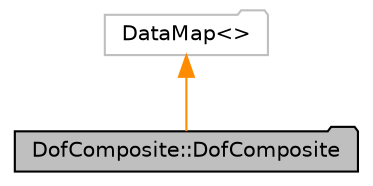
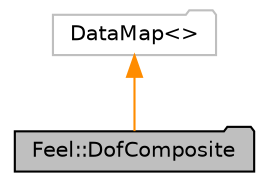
(186, 151) -> (134, 151)
